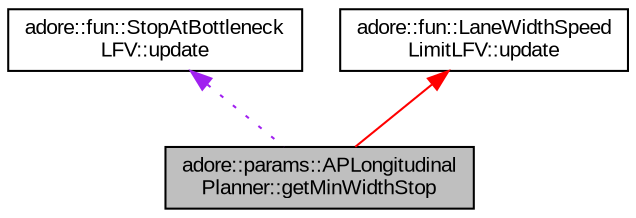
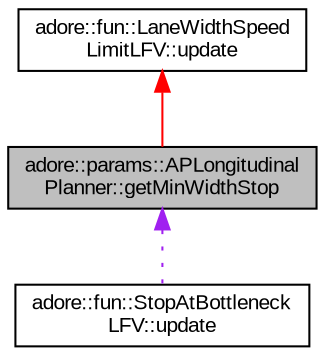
(246, 116) -> (162, 257)
